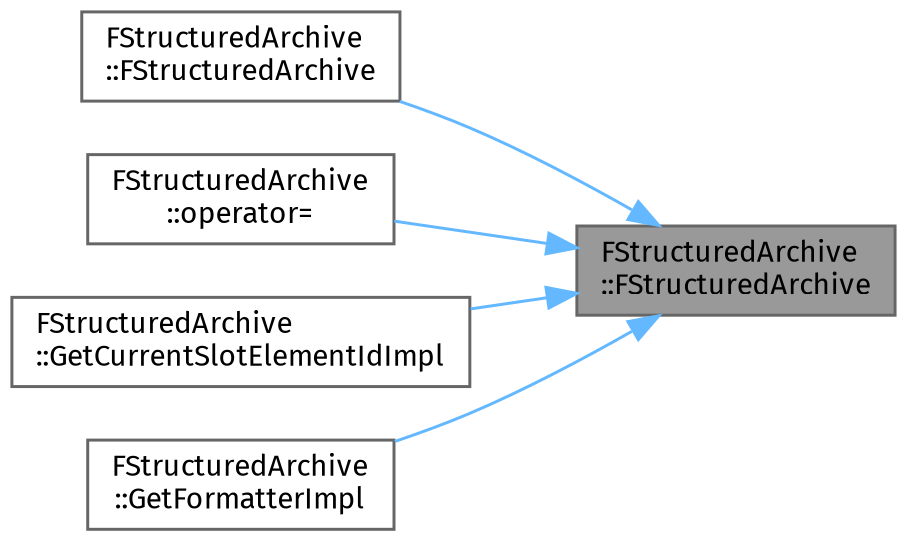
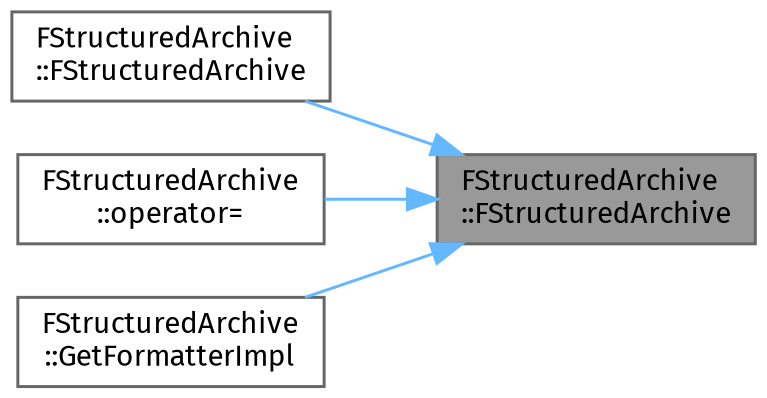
(241, 342) -> none
